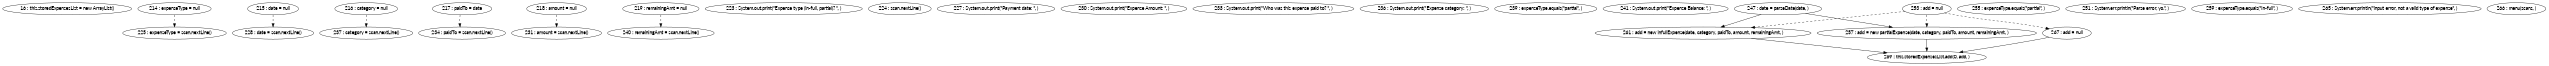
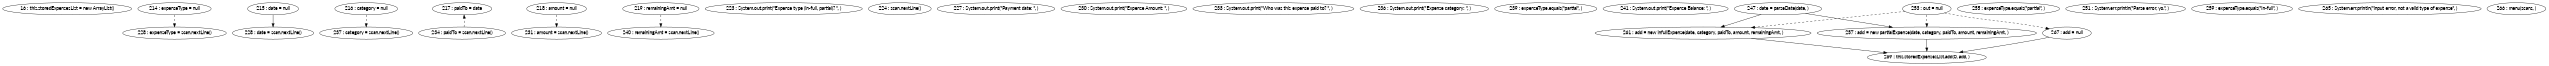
(1927, 9) -> (1927, 9)
(273, 19) -> (273, 19)
(460, 19) -> (464, 23)
(175, 33) -> (175, 33)
